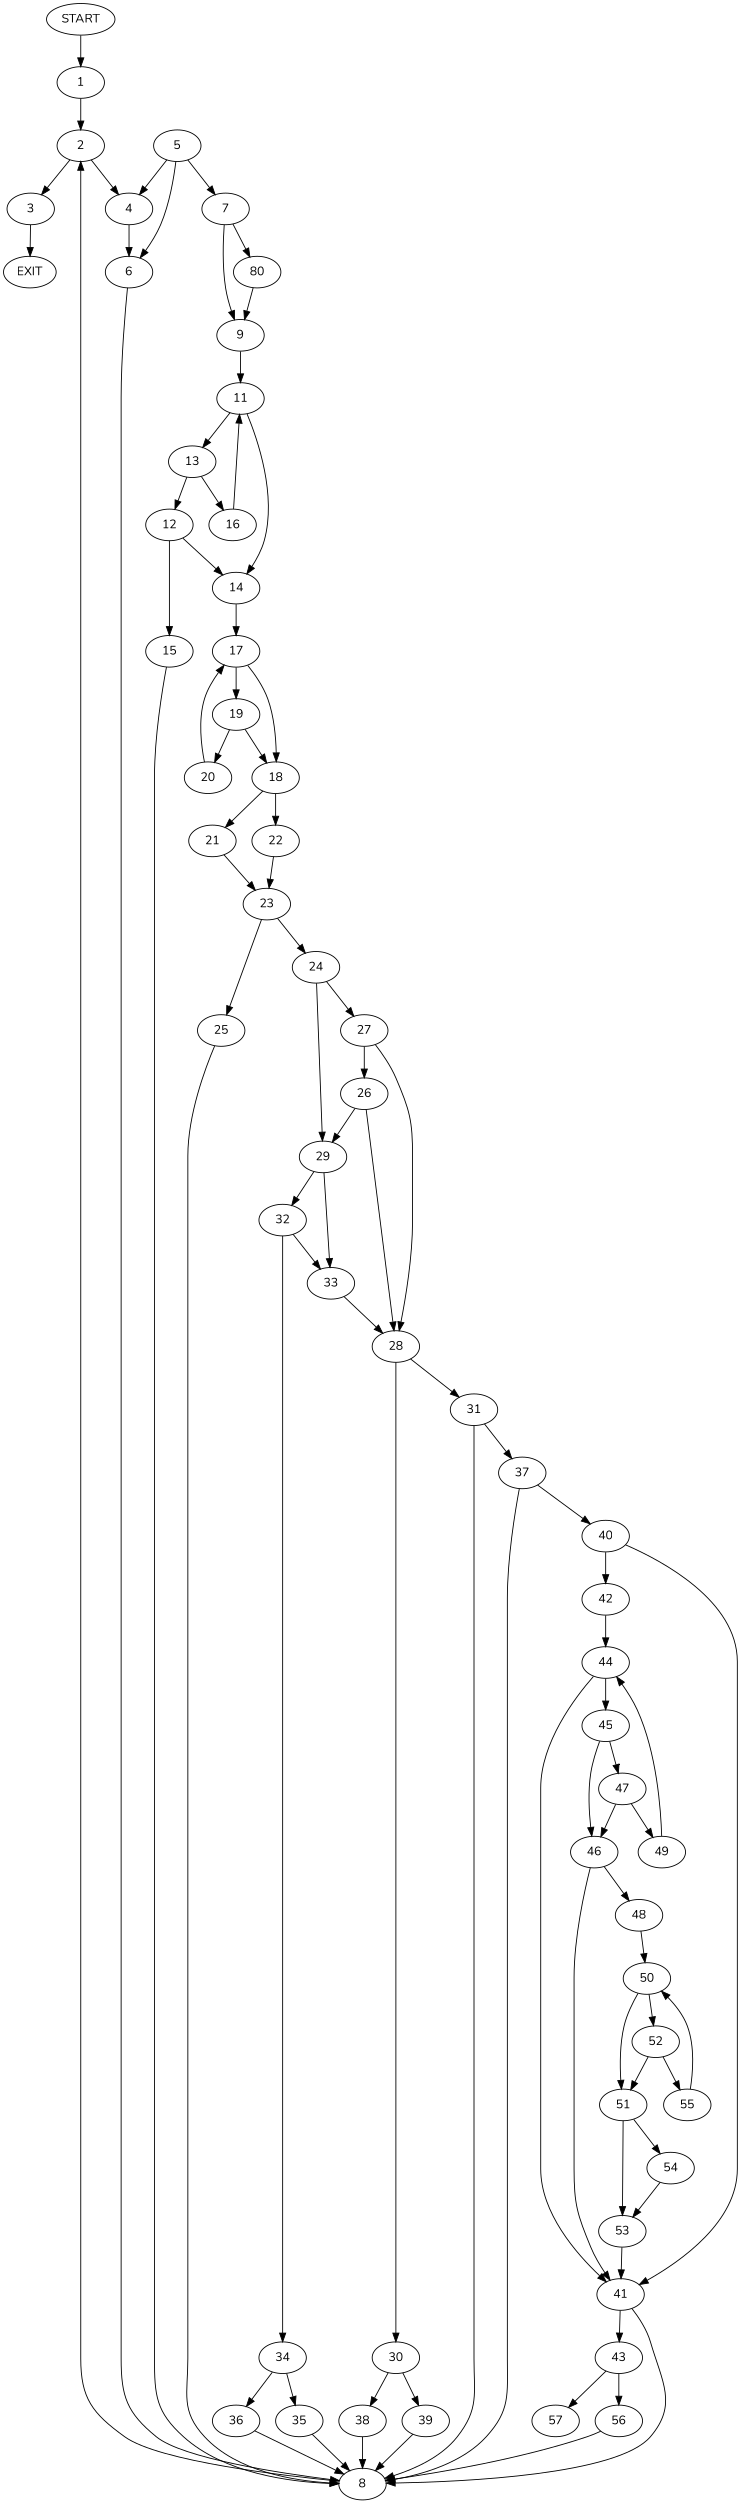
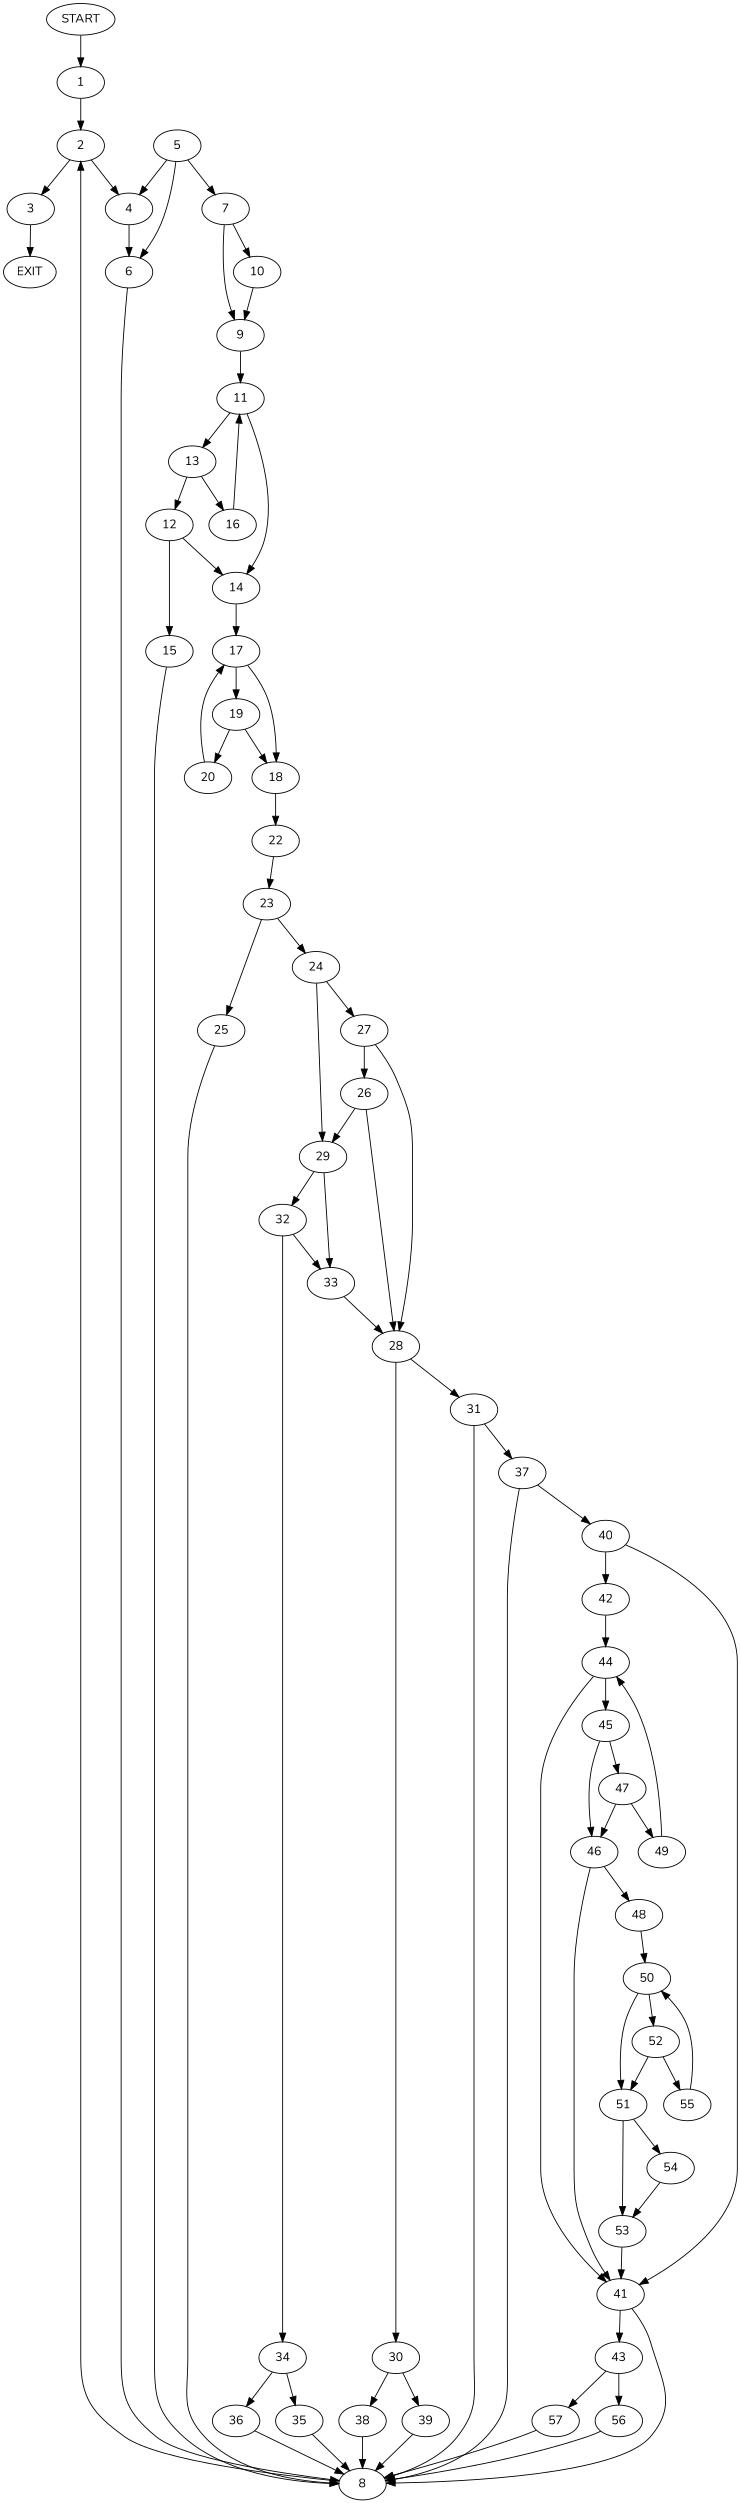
(257, 272) -> (257, 272)
(212, 841) -> none
none -> (483, 2449)
